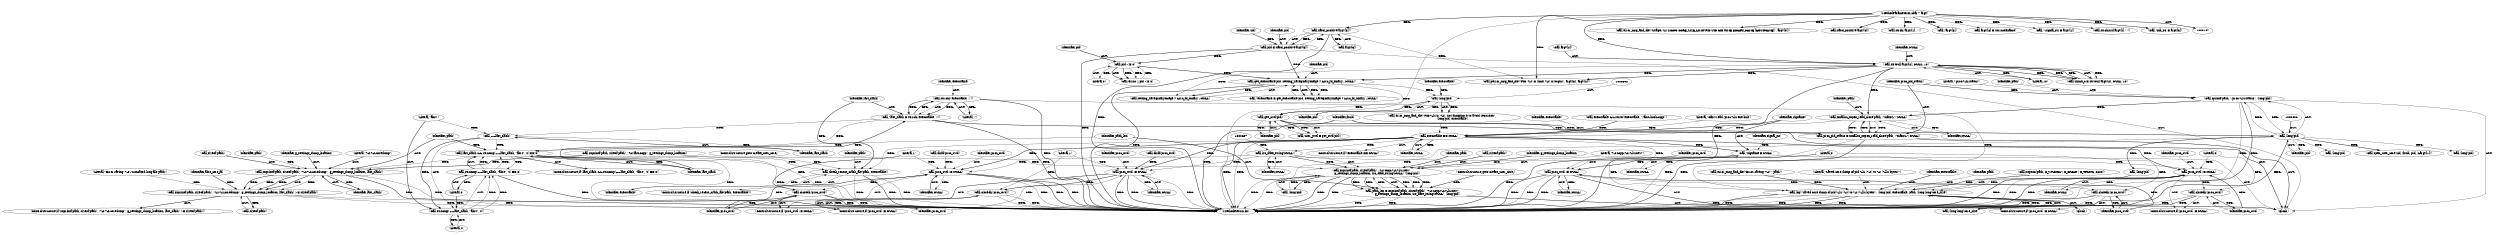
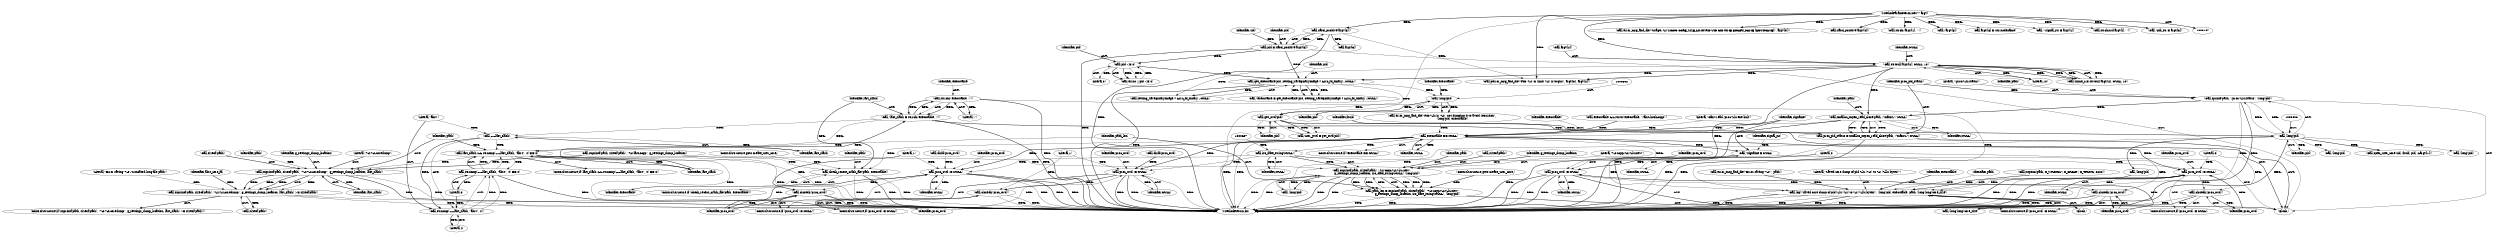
(1905, 14) -> (1905, 14)
(1344, 39) -> none
(1235, 131) -> (1579, 206)
